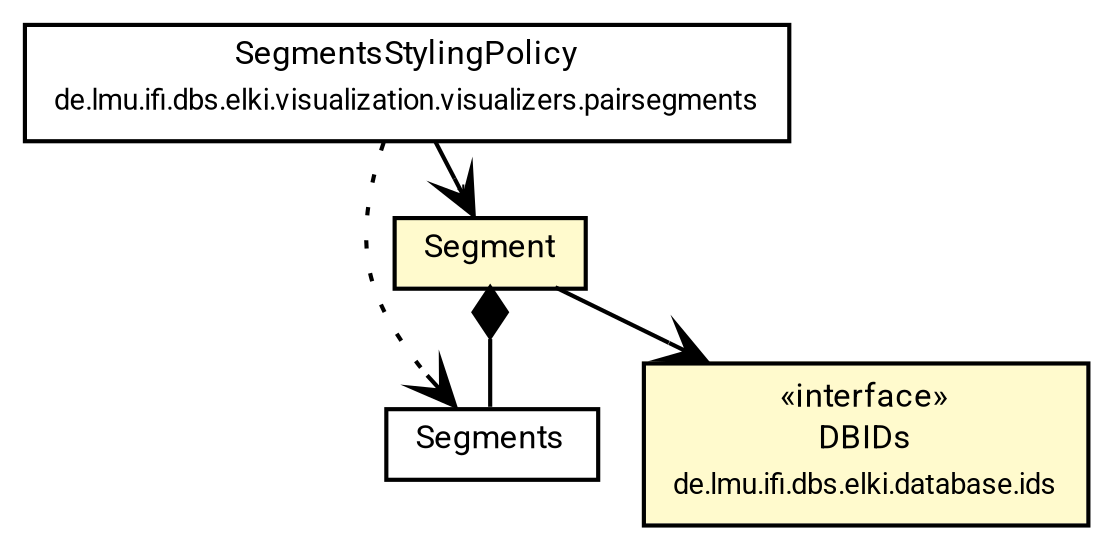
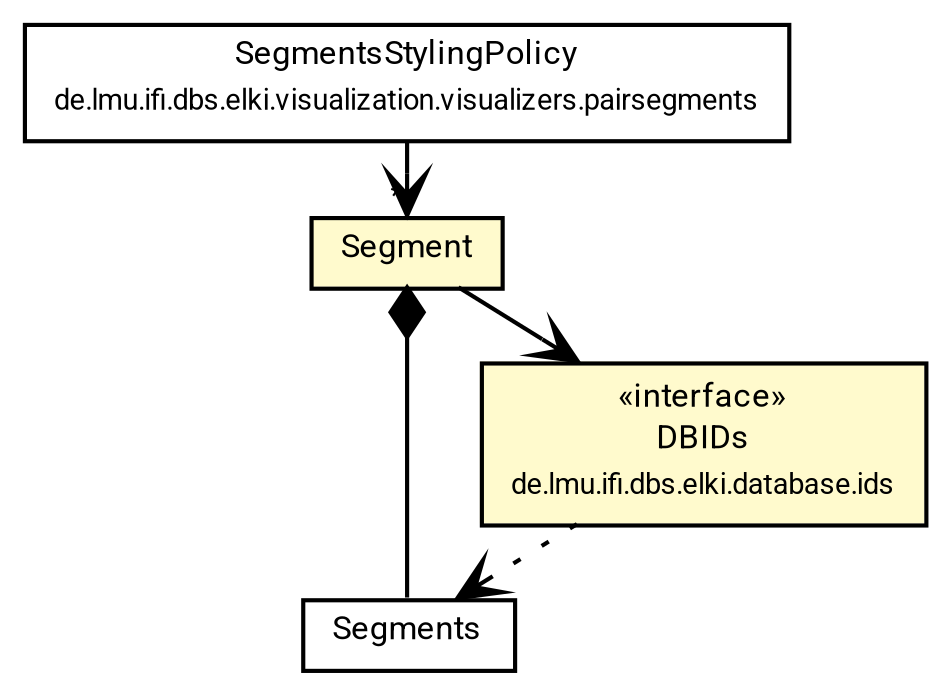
(369, 266) -> (535, 550)
